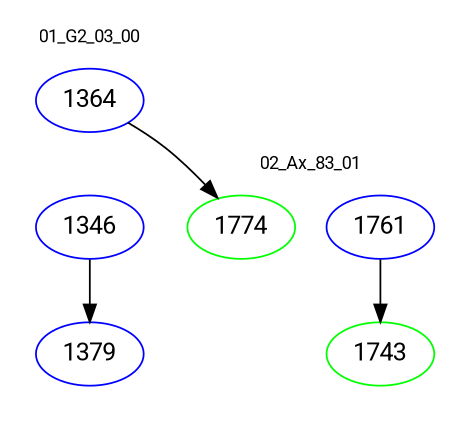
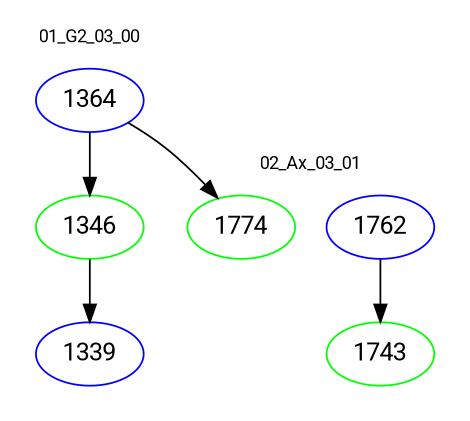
none -> (90, 155)
(311, 165) -> (311, 165)
(90, 227) -> (90, 227)
(380, 227) -> (380, 227)
(90, 354) -> (90, 354)
